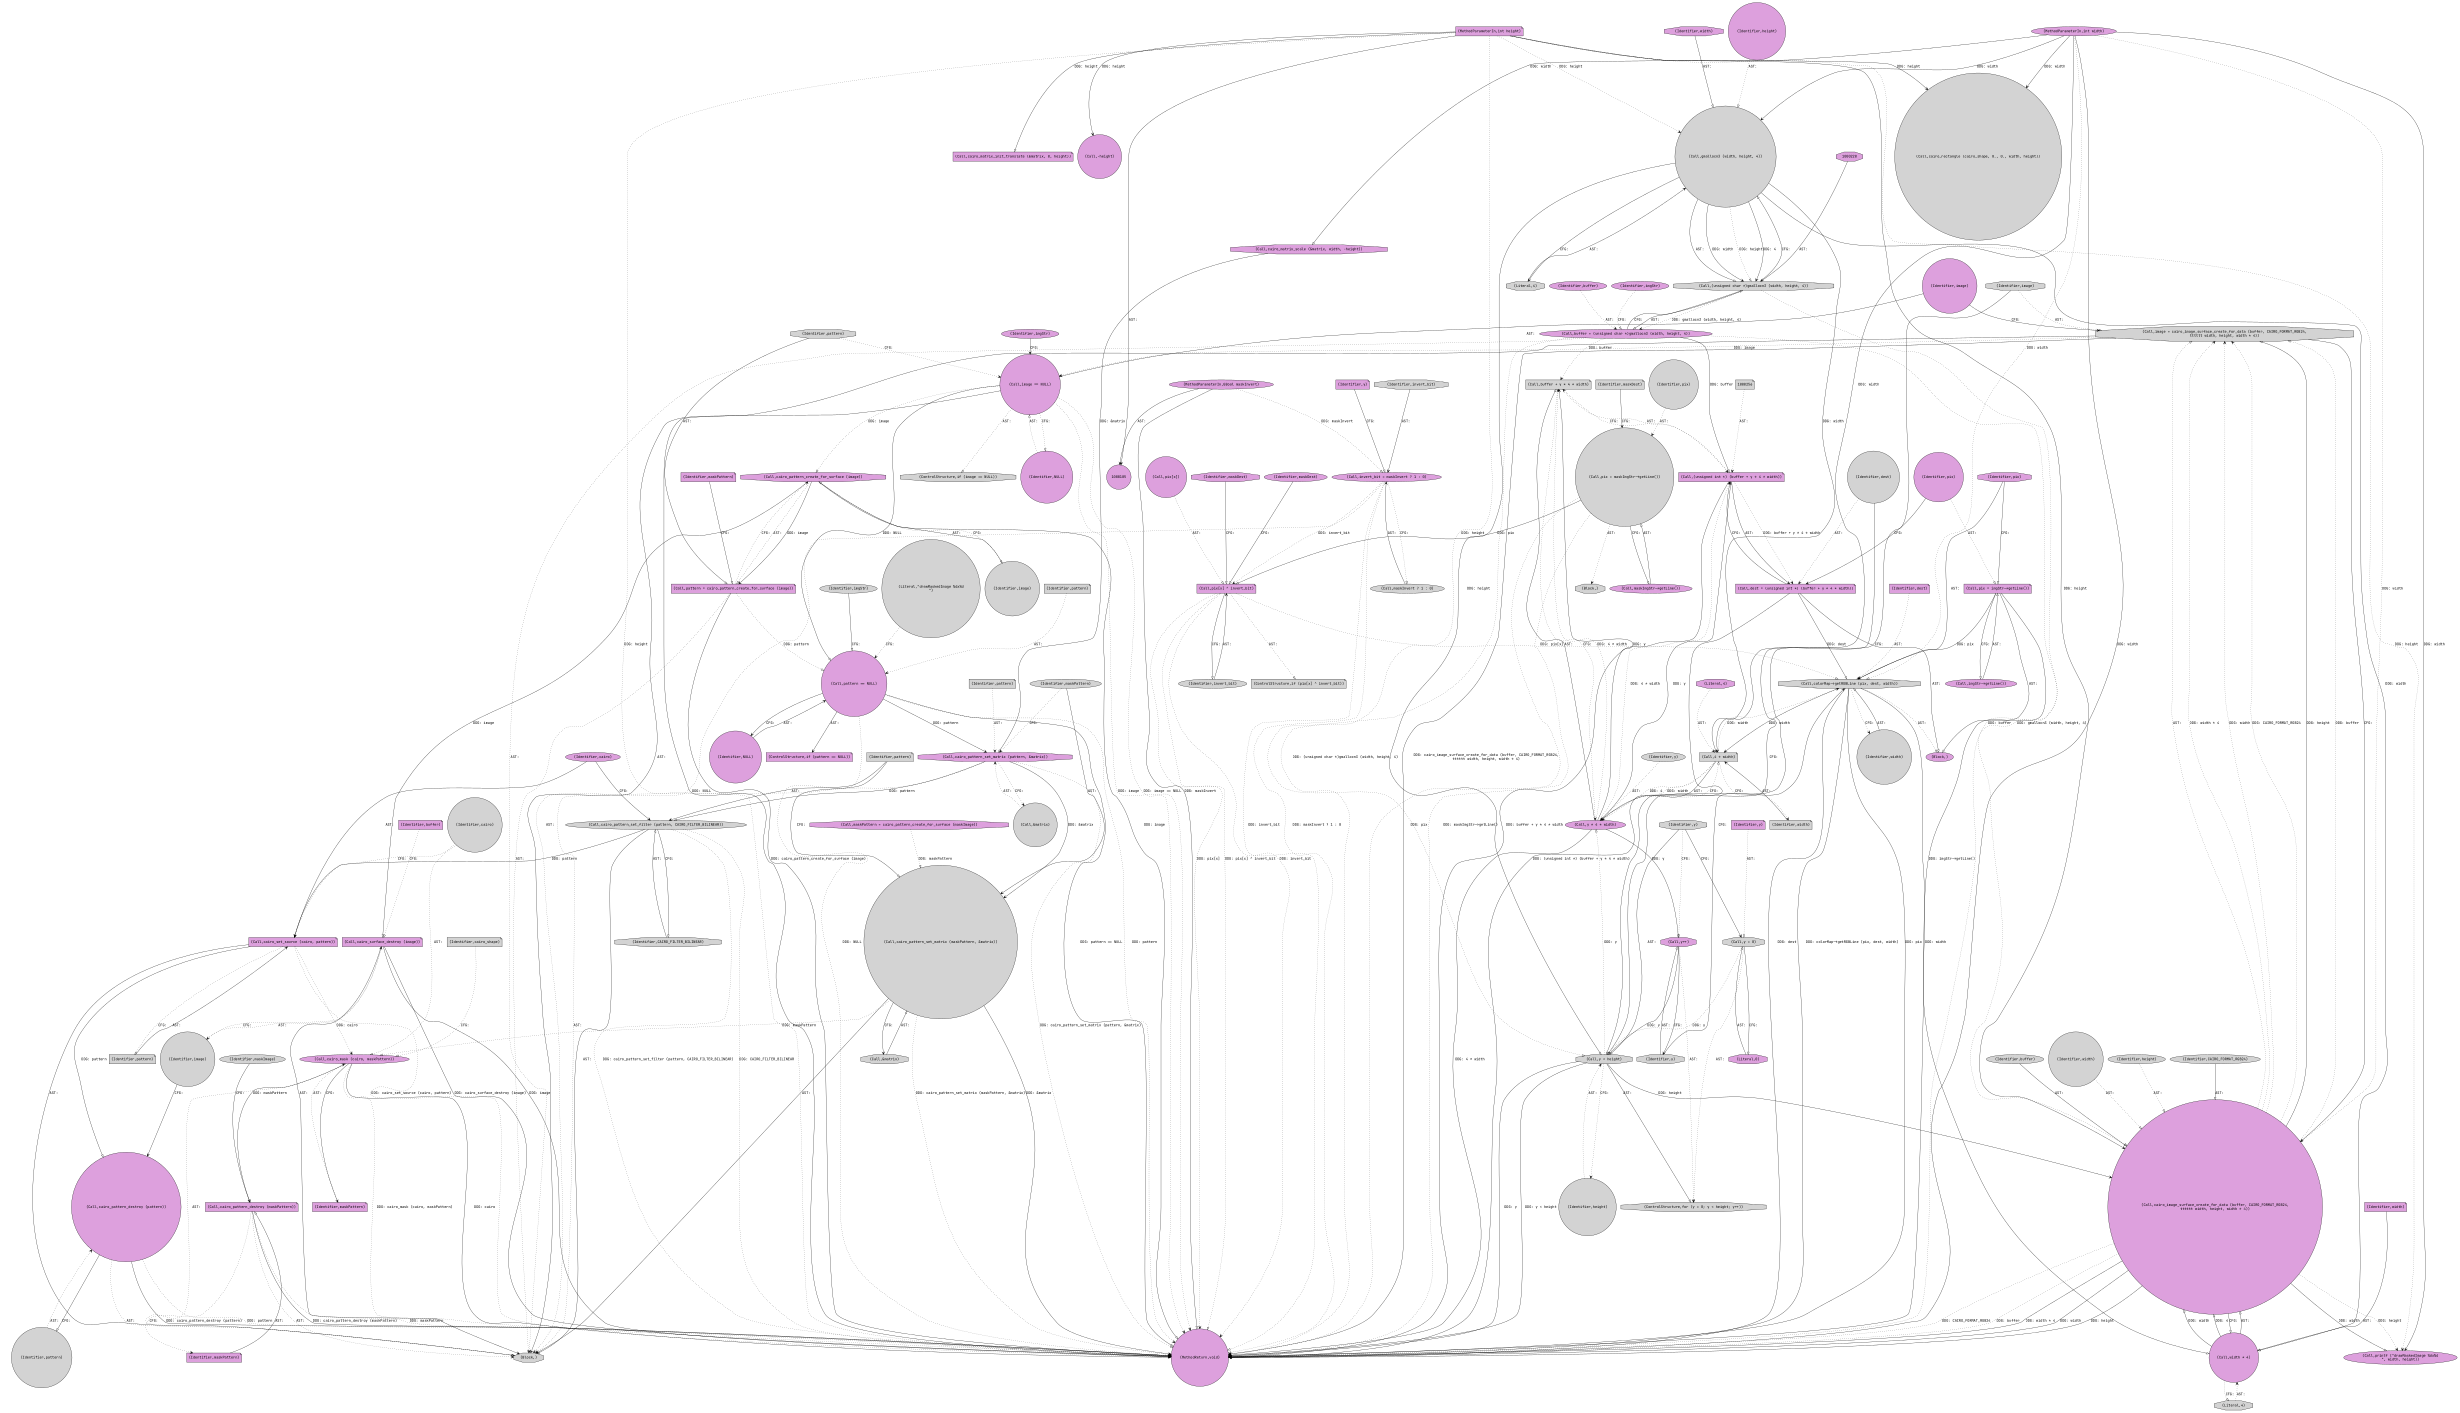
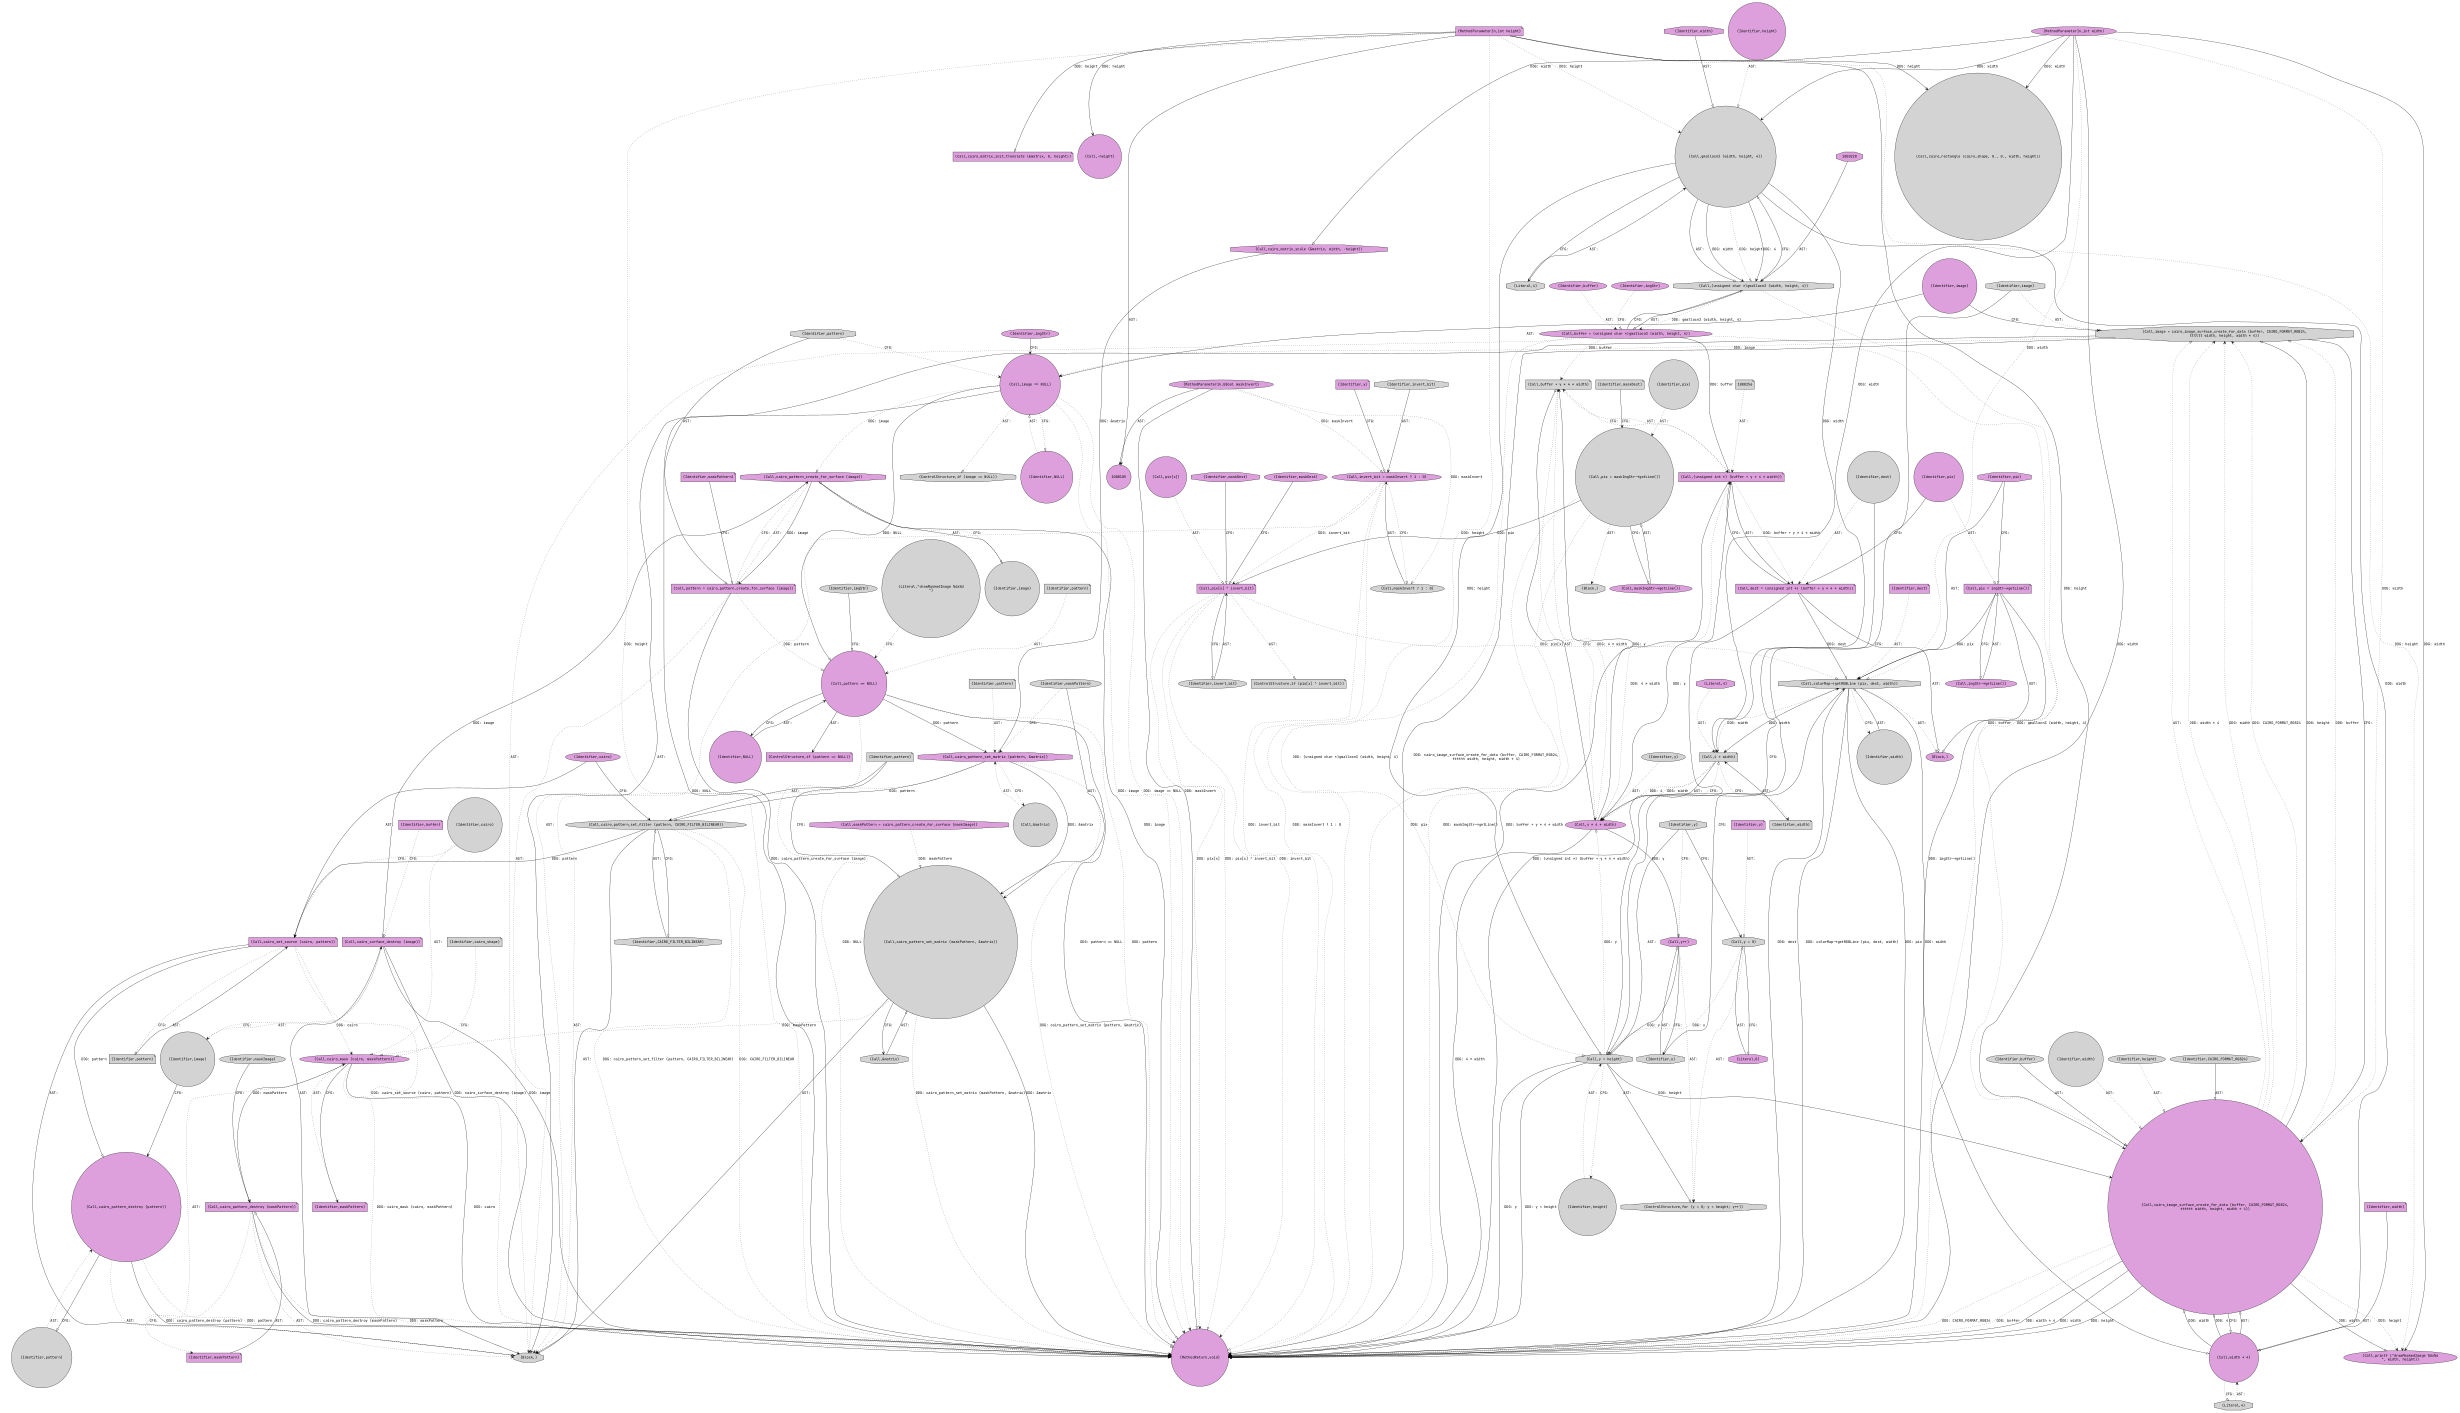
none -> (1420, 418)
